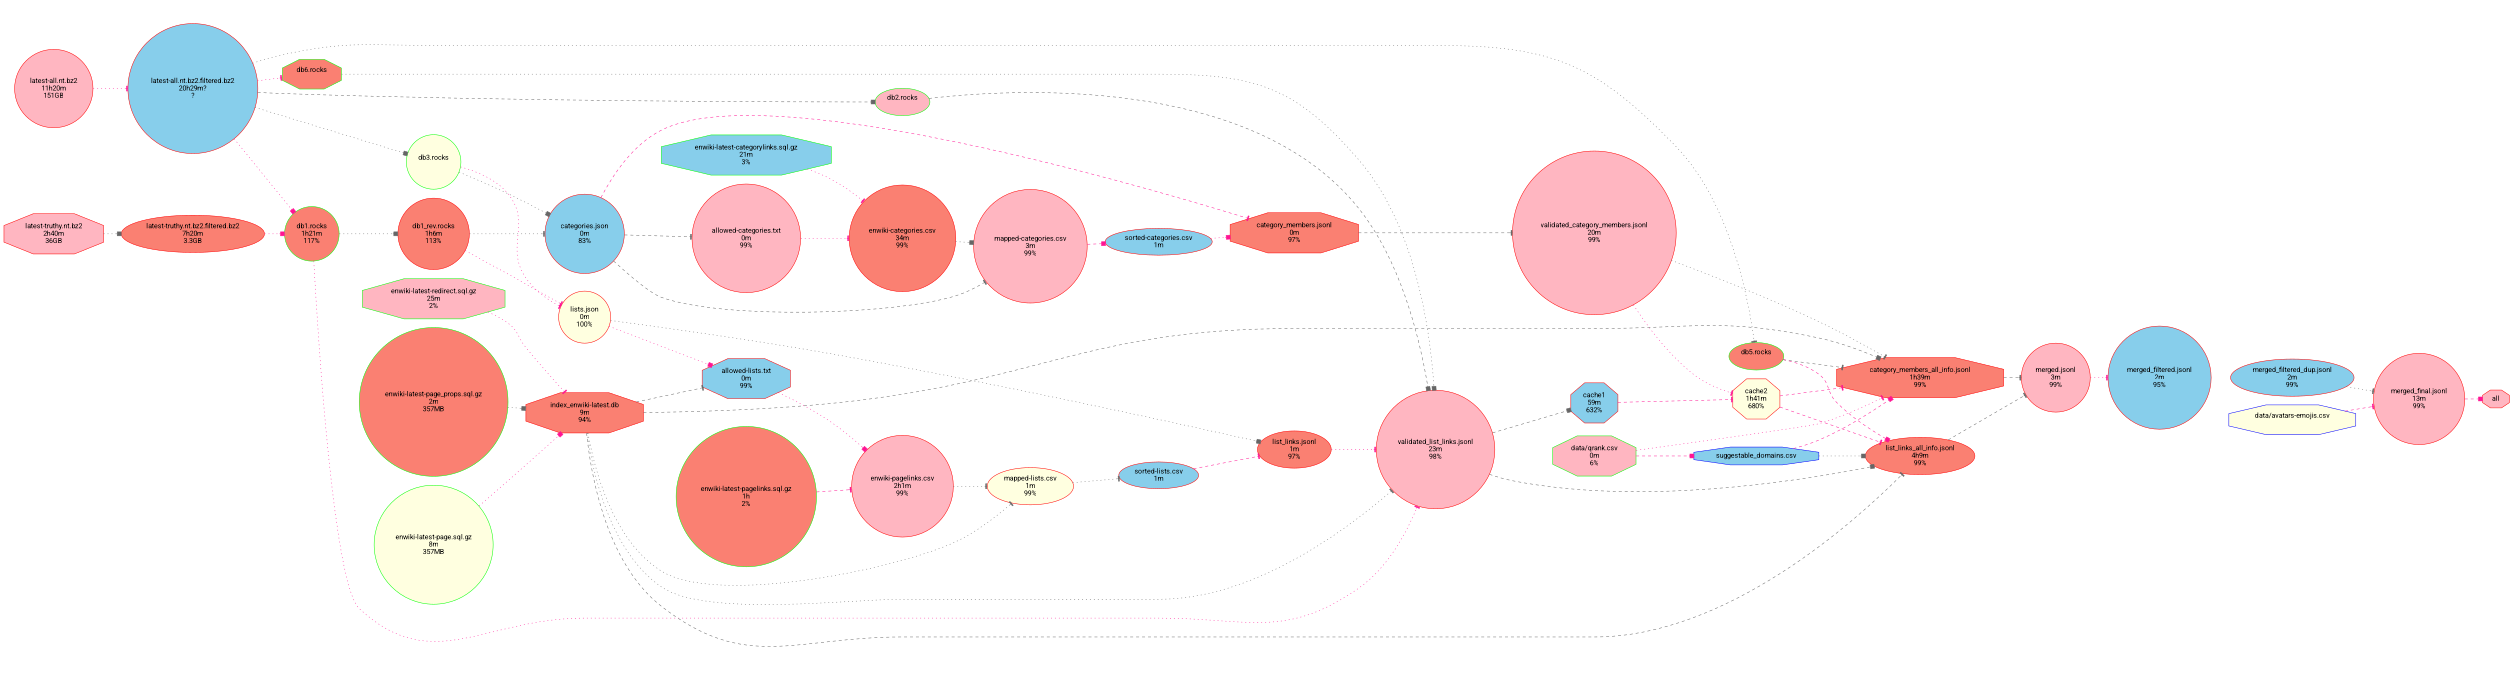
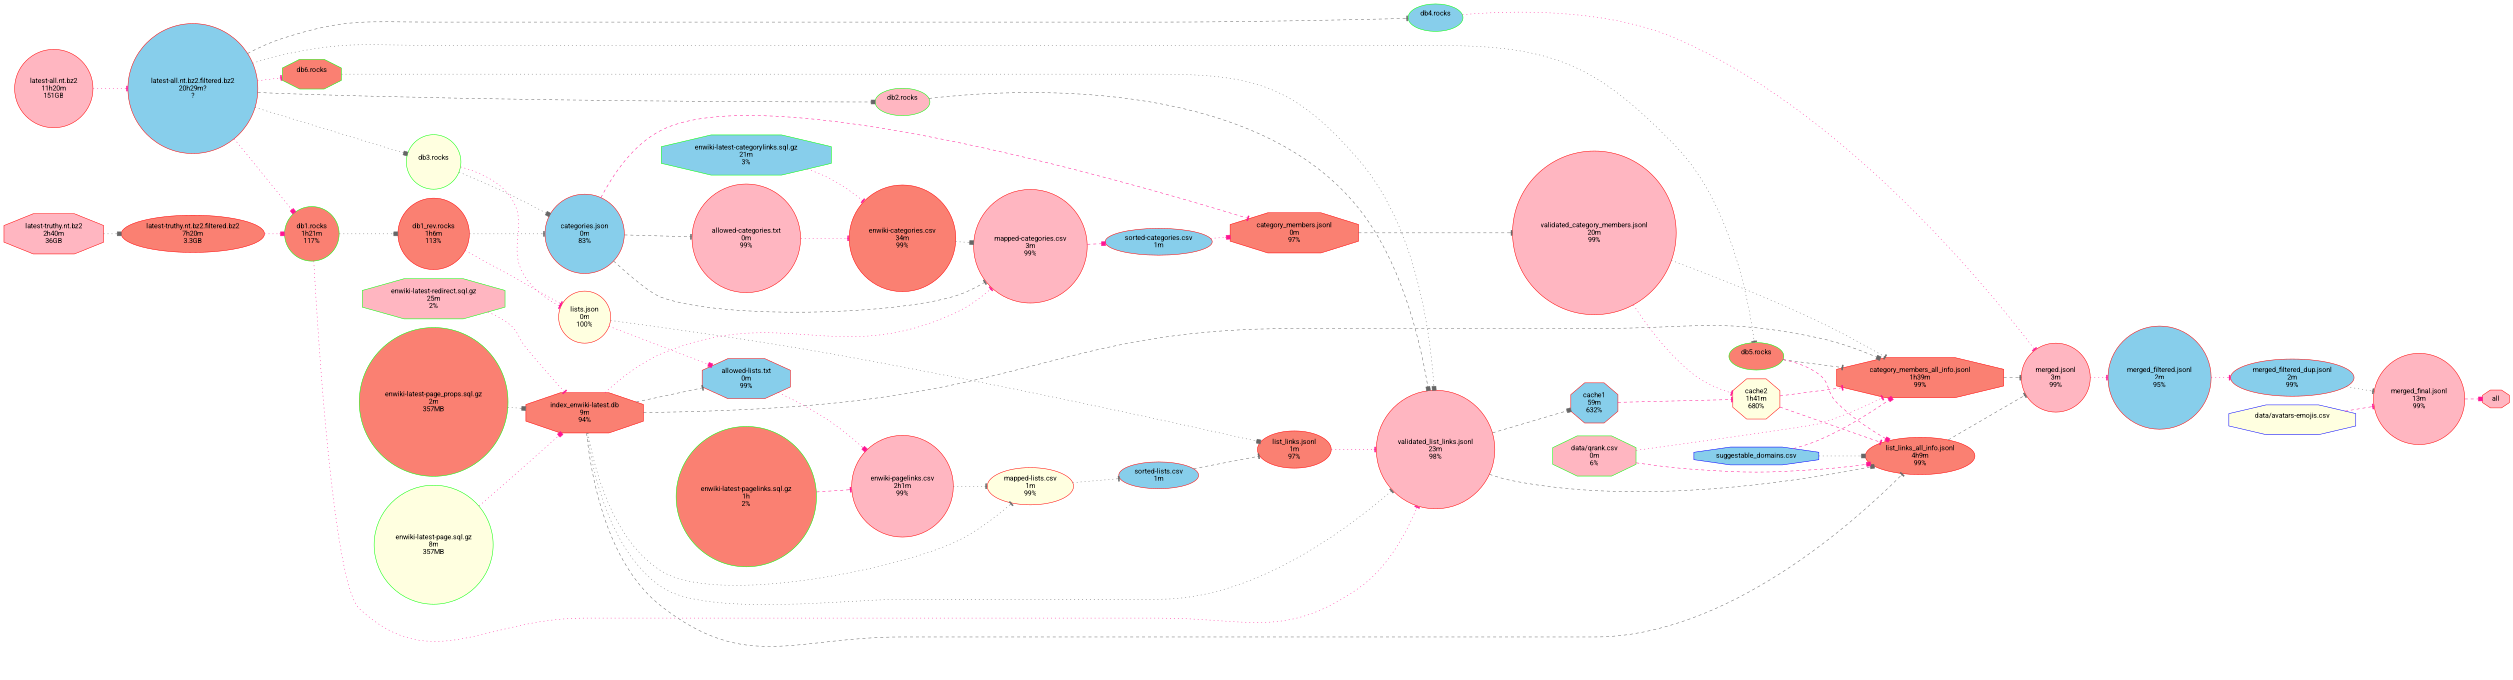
none -> (1436, 18)
none -> (795, 334)
none -> (2220, 378)
(1662, 456) -> (1751, 472)
(1225, 463) -> (1225, 463)
